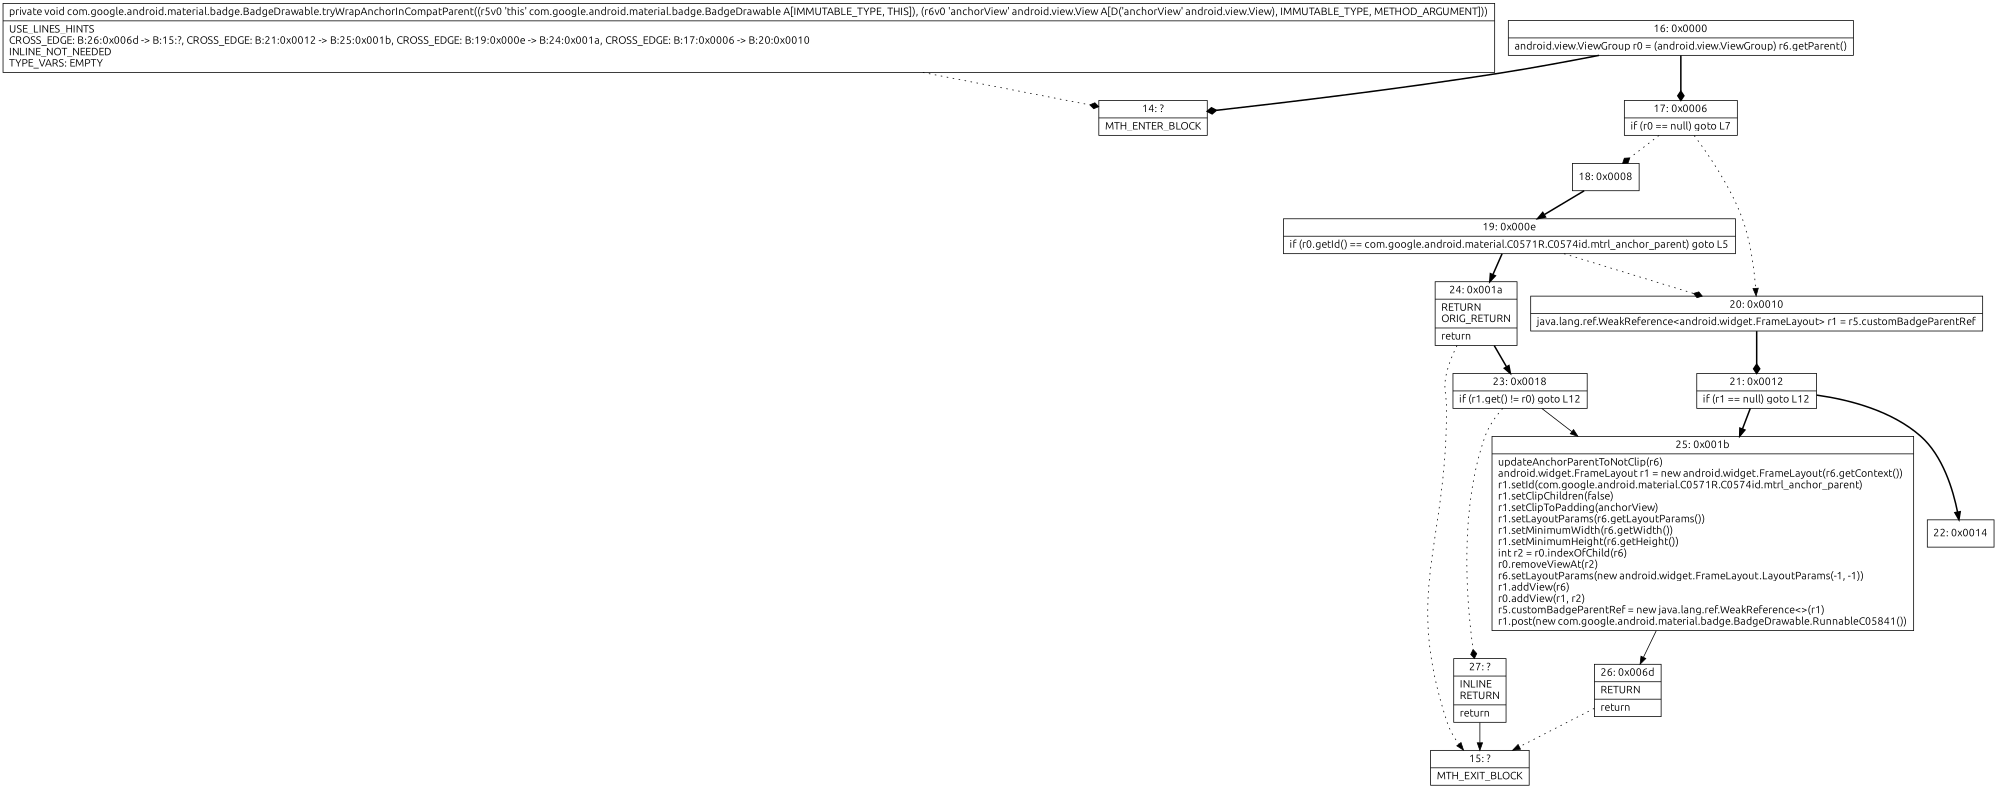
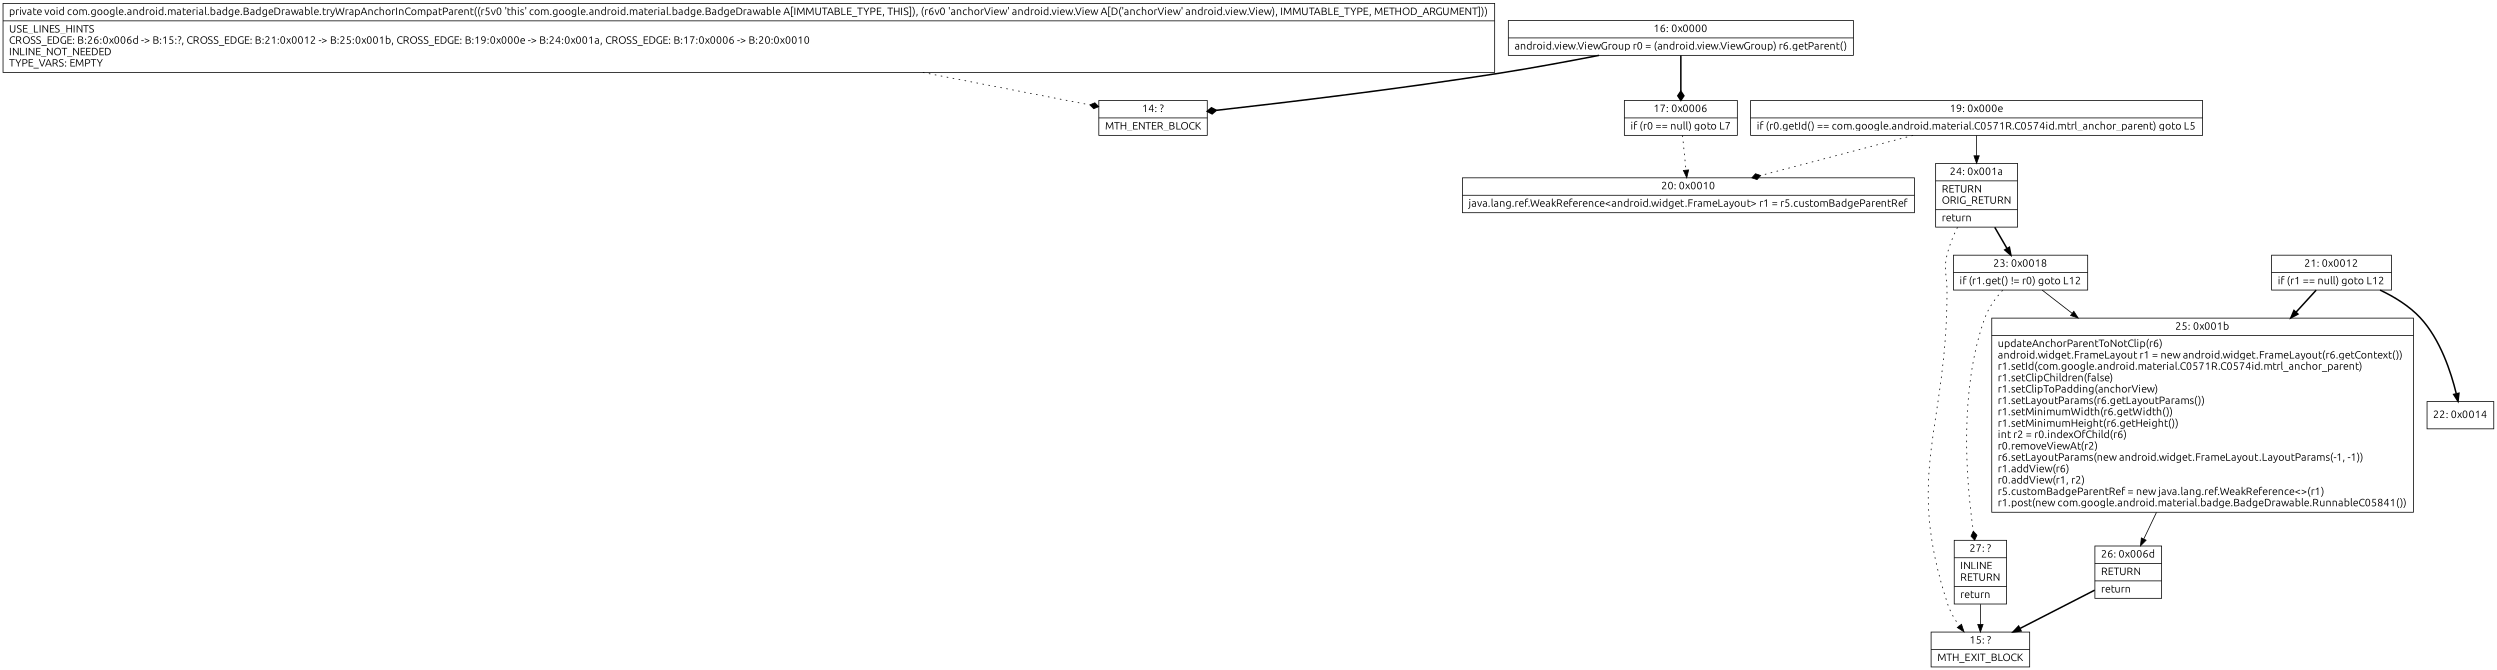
(1606, 177) -> none
(1497, 264) -> (1977, 146)
(1757, 348) -> none
(1557, 728) -> (2057, 609)
